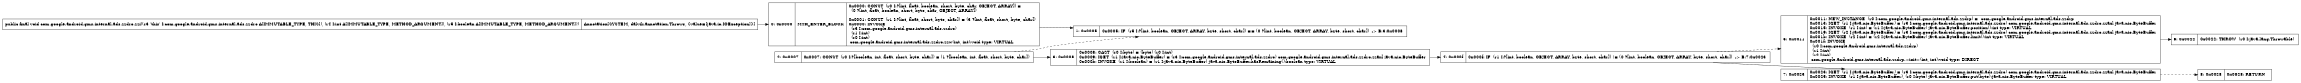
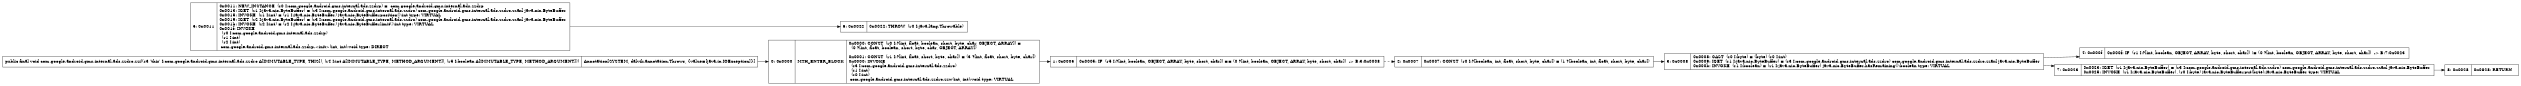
(1075, 43) -> (1388, 62)
(1747, 50) -> none
(1777, 66) -> (2048, 66)
(2178, 75) -> (2438, 70)
